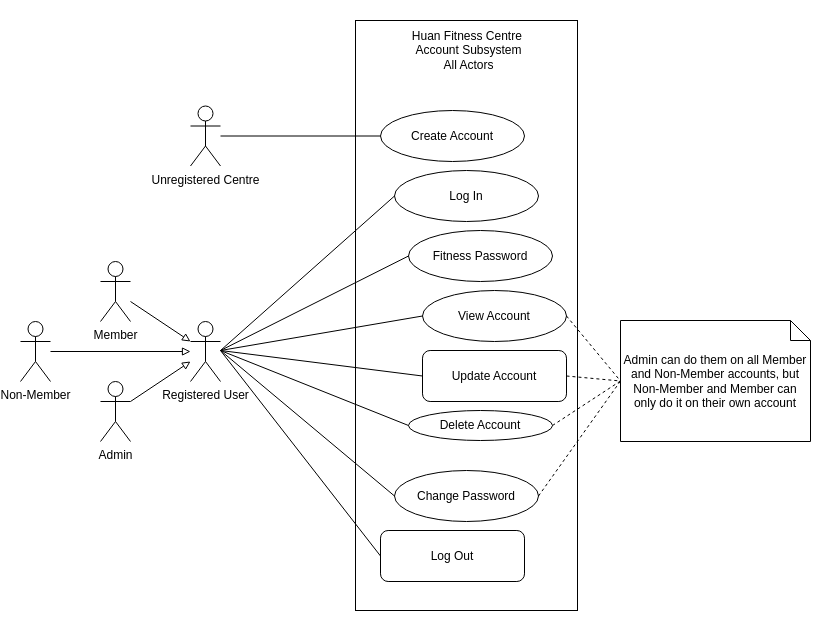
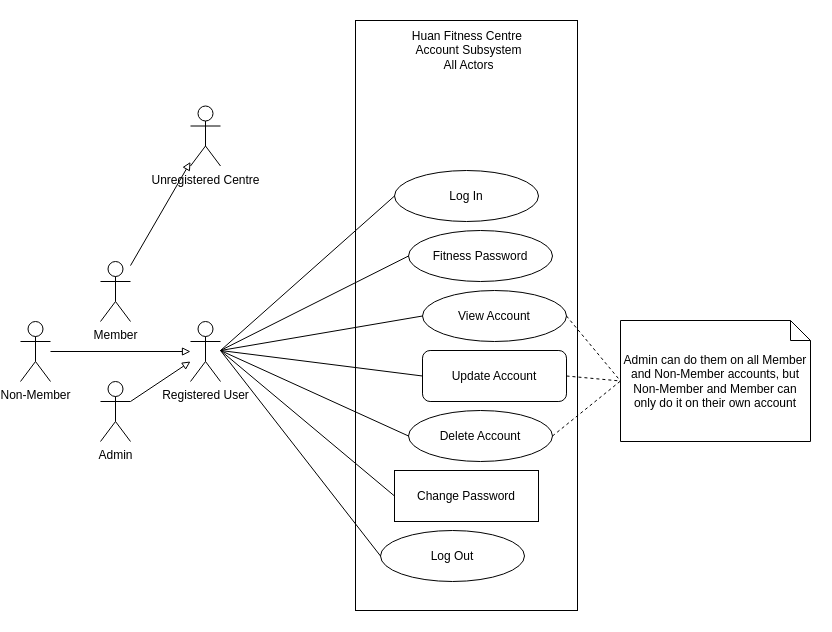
(301, 136) -> none
(453, 136) -> none
(157, 319) -> (158, 218)
(481, 426) -> (481, 436)
(578, 441) -> none
(467, 496) -> (467, 496)
(453, 556) -> (453, 556)
